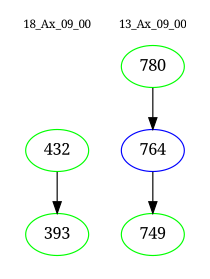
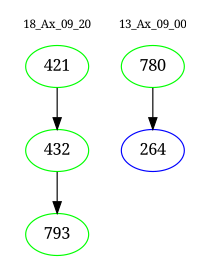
(57, 25) -> (57, 25)
none -> (57, 66)
(153, 150) -> (153, 150)
(57, 235) -> (57, 235)
(153, 235) -> none
